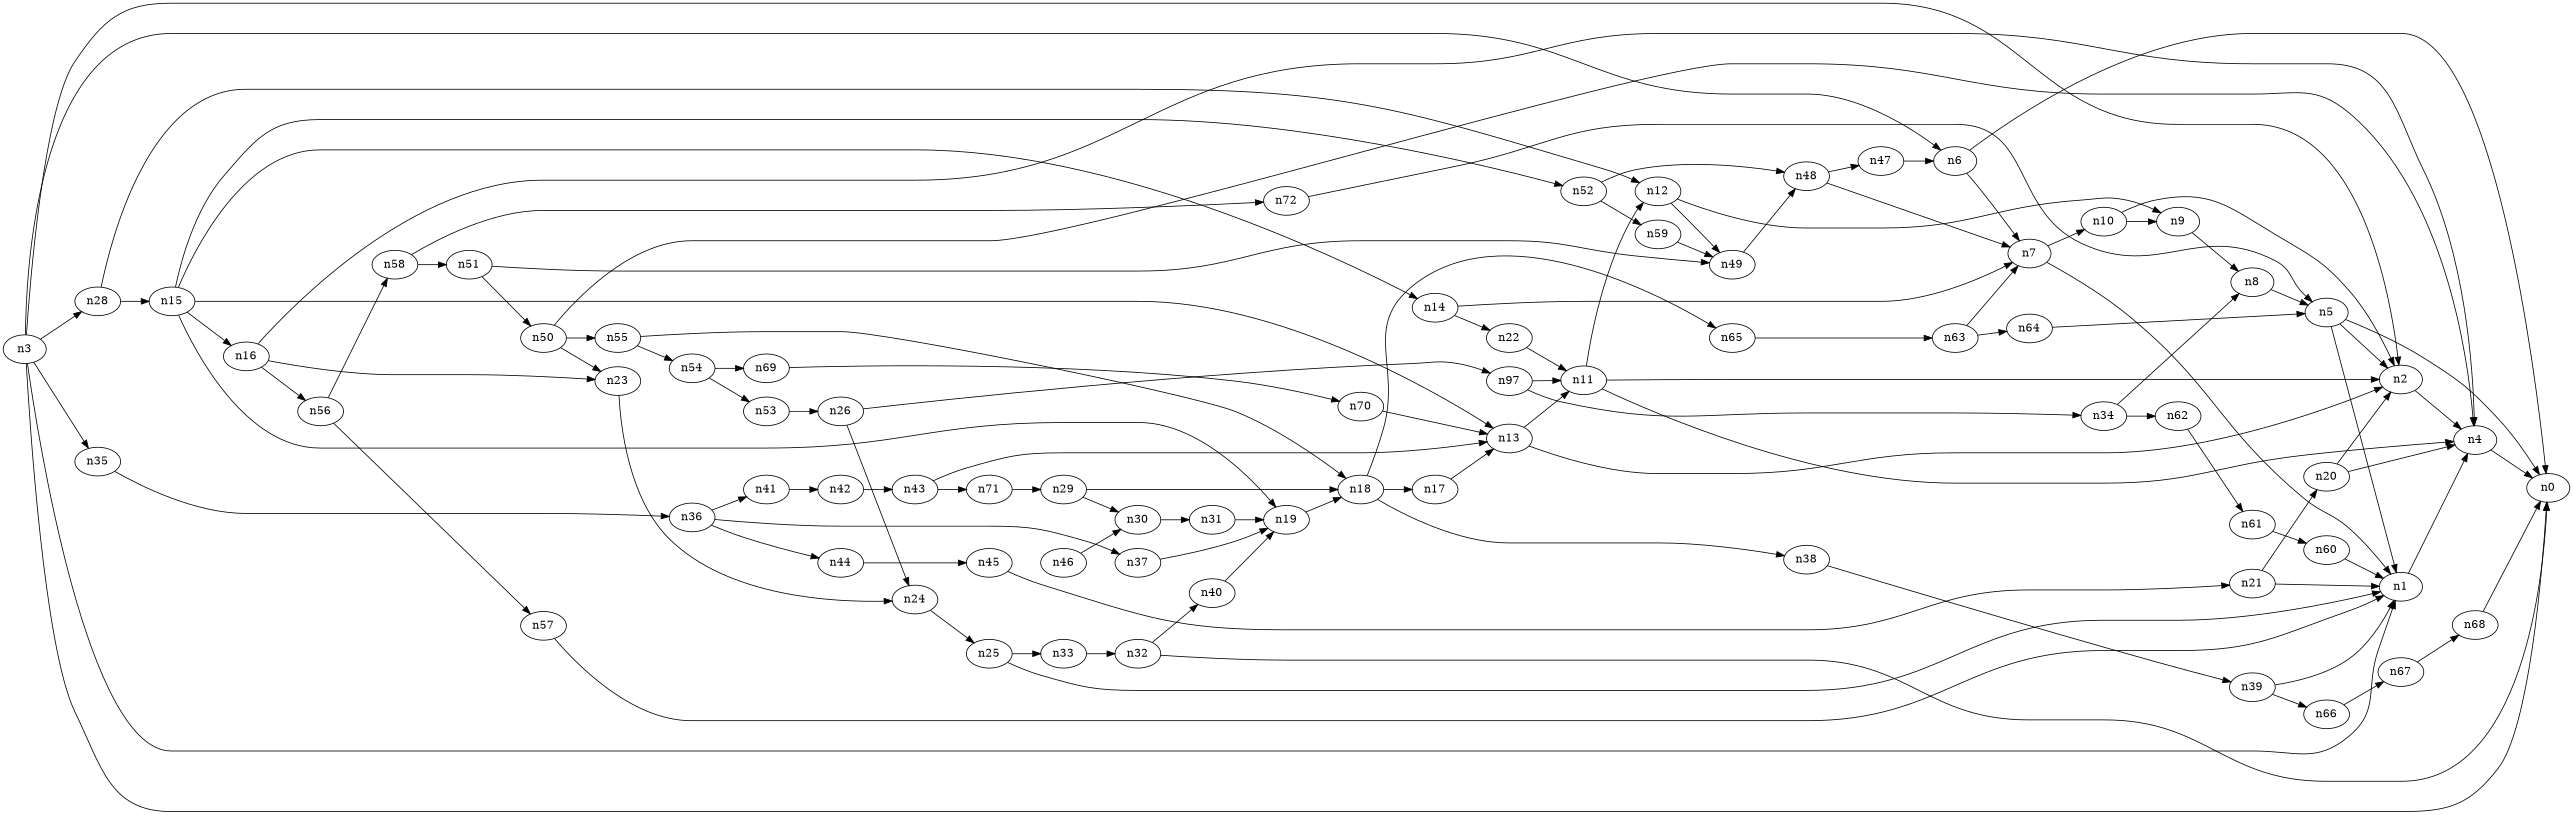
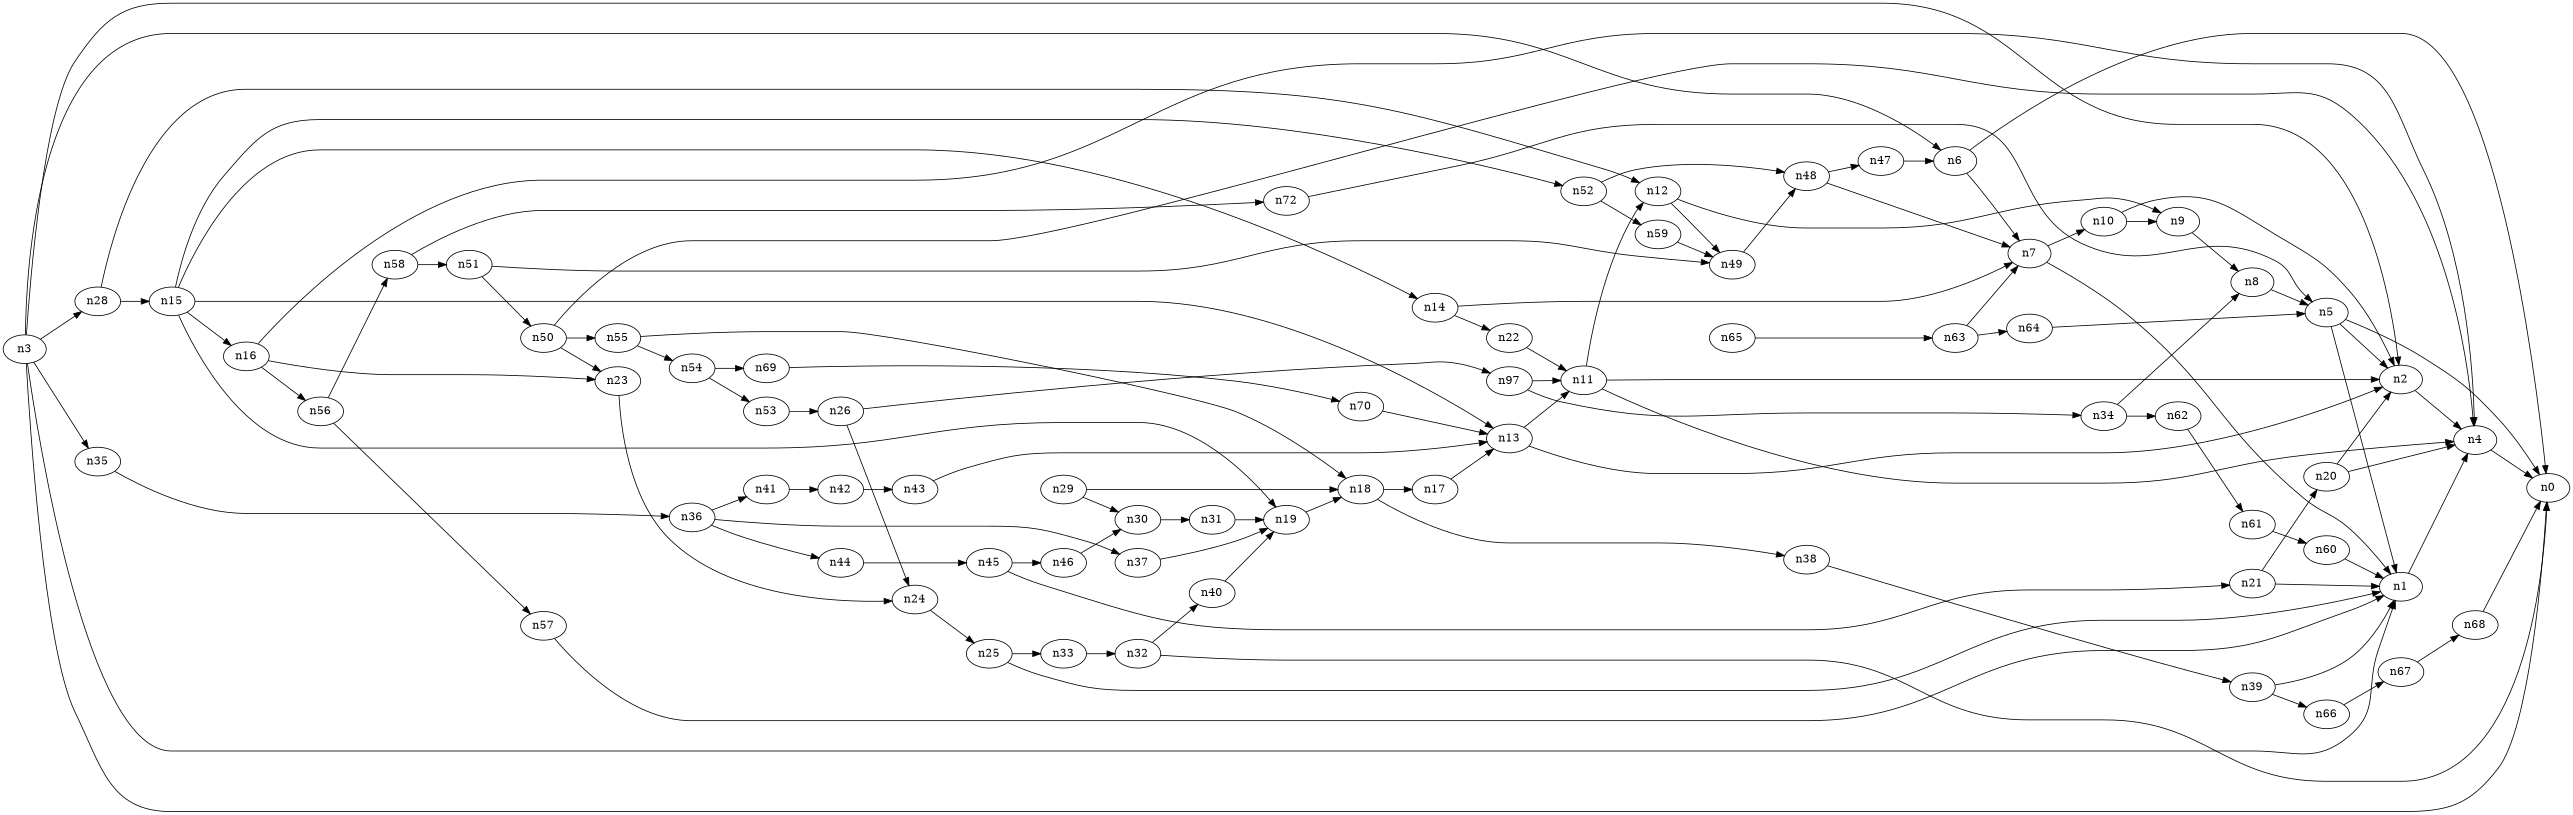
(1464, 262) -> none
(989, 489) -> none
none -> (1022, 563)
